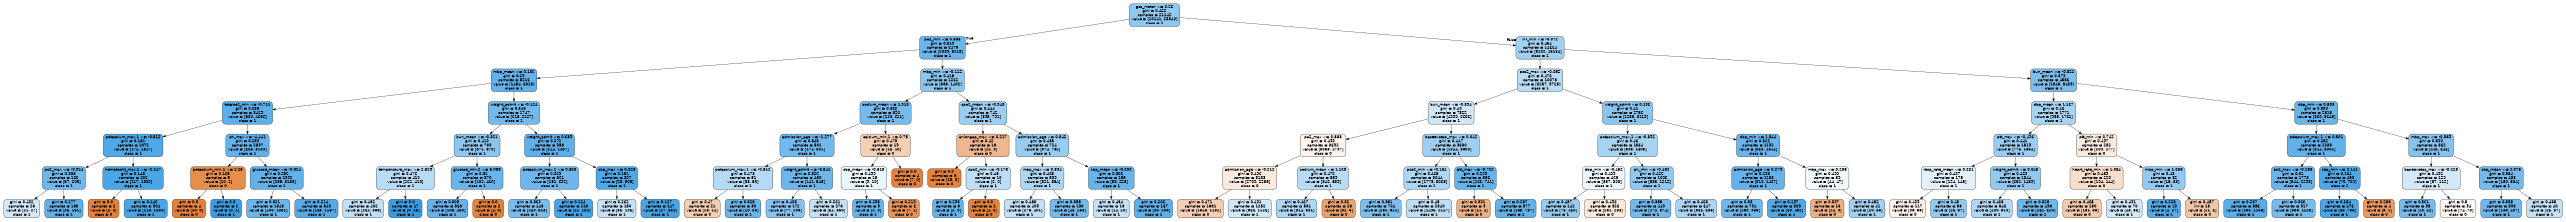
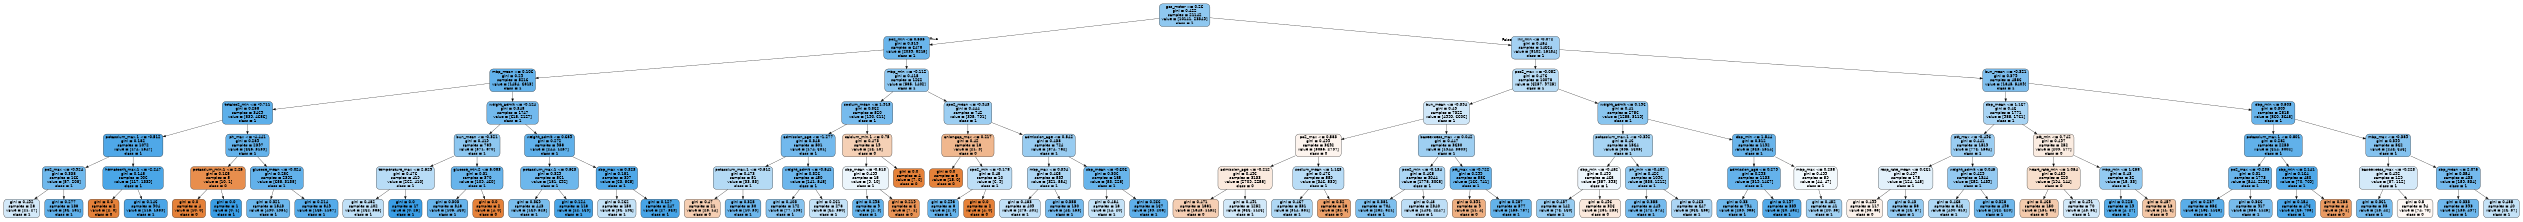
(447, 208) -> (447, 208)
(785, 208) -> (785, 208)
(1827, 208) -> none
(2202, 208) -> (2159, 208)
